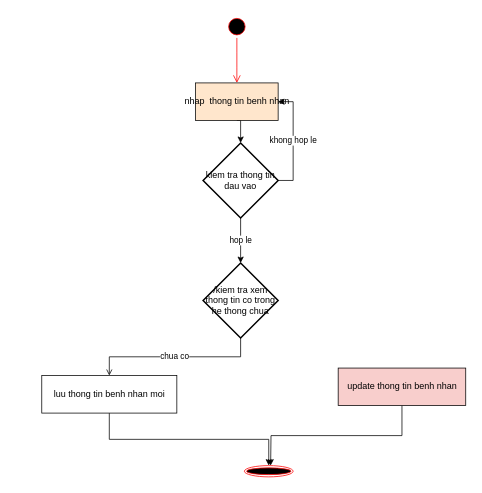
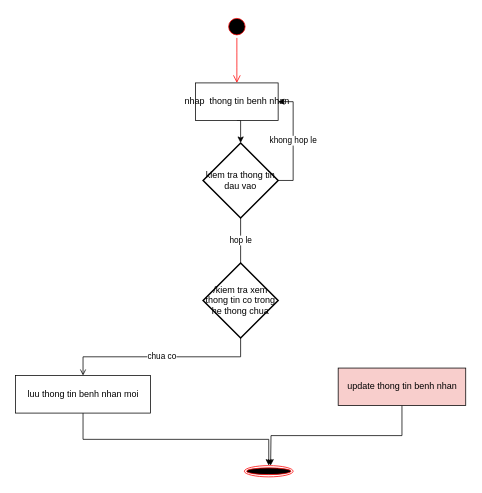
(237, 102) -> (237, 102)
(240, 256) -> (240, 258)
(109, 394) -> (83, 394)
